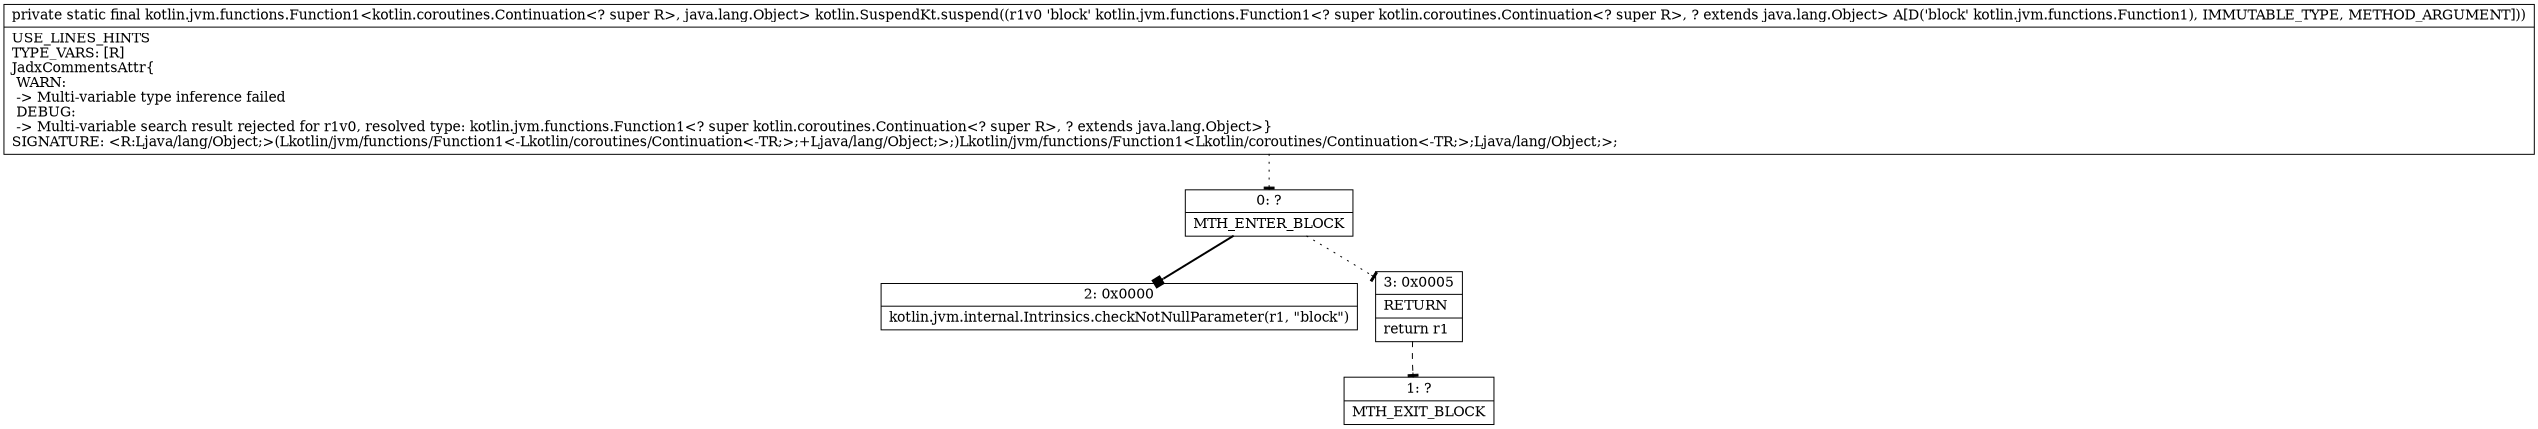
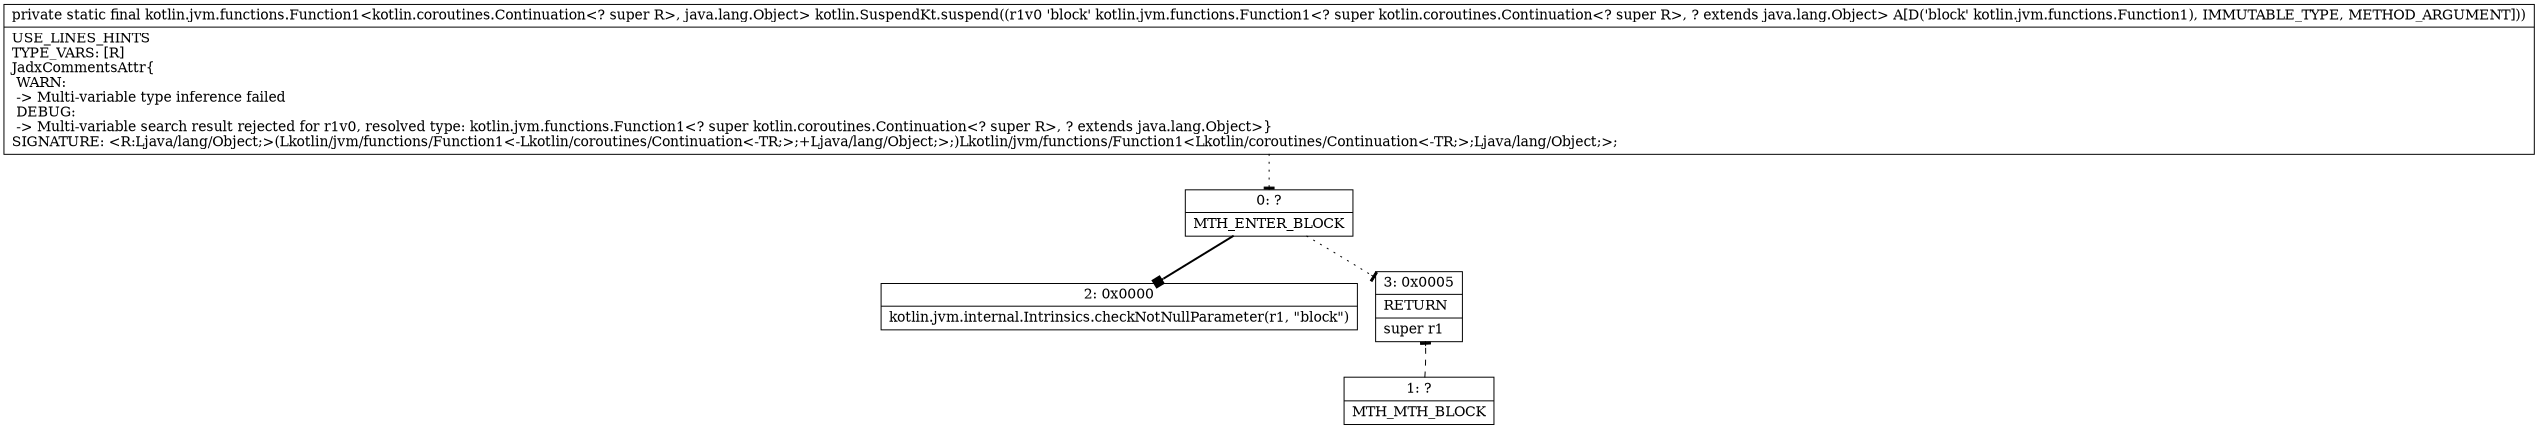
(1417, 329) -> (1414, 329)
(1412, 357) -> (1426, 362)
(1419, 412) -> (1419, 412)
